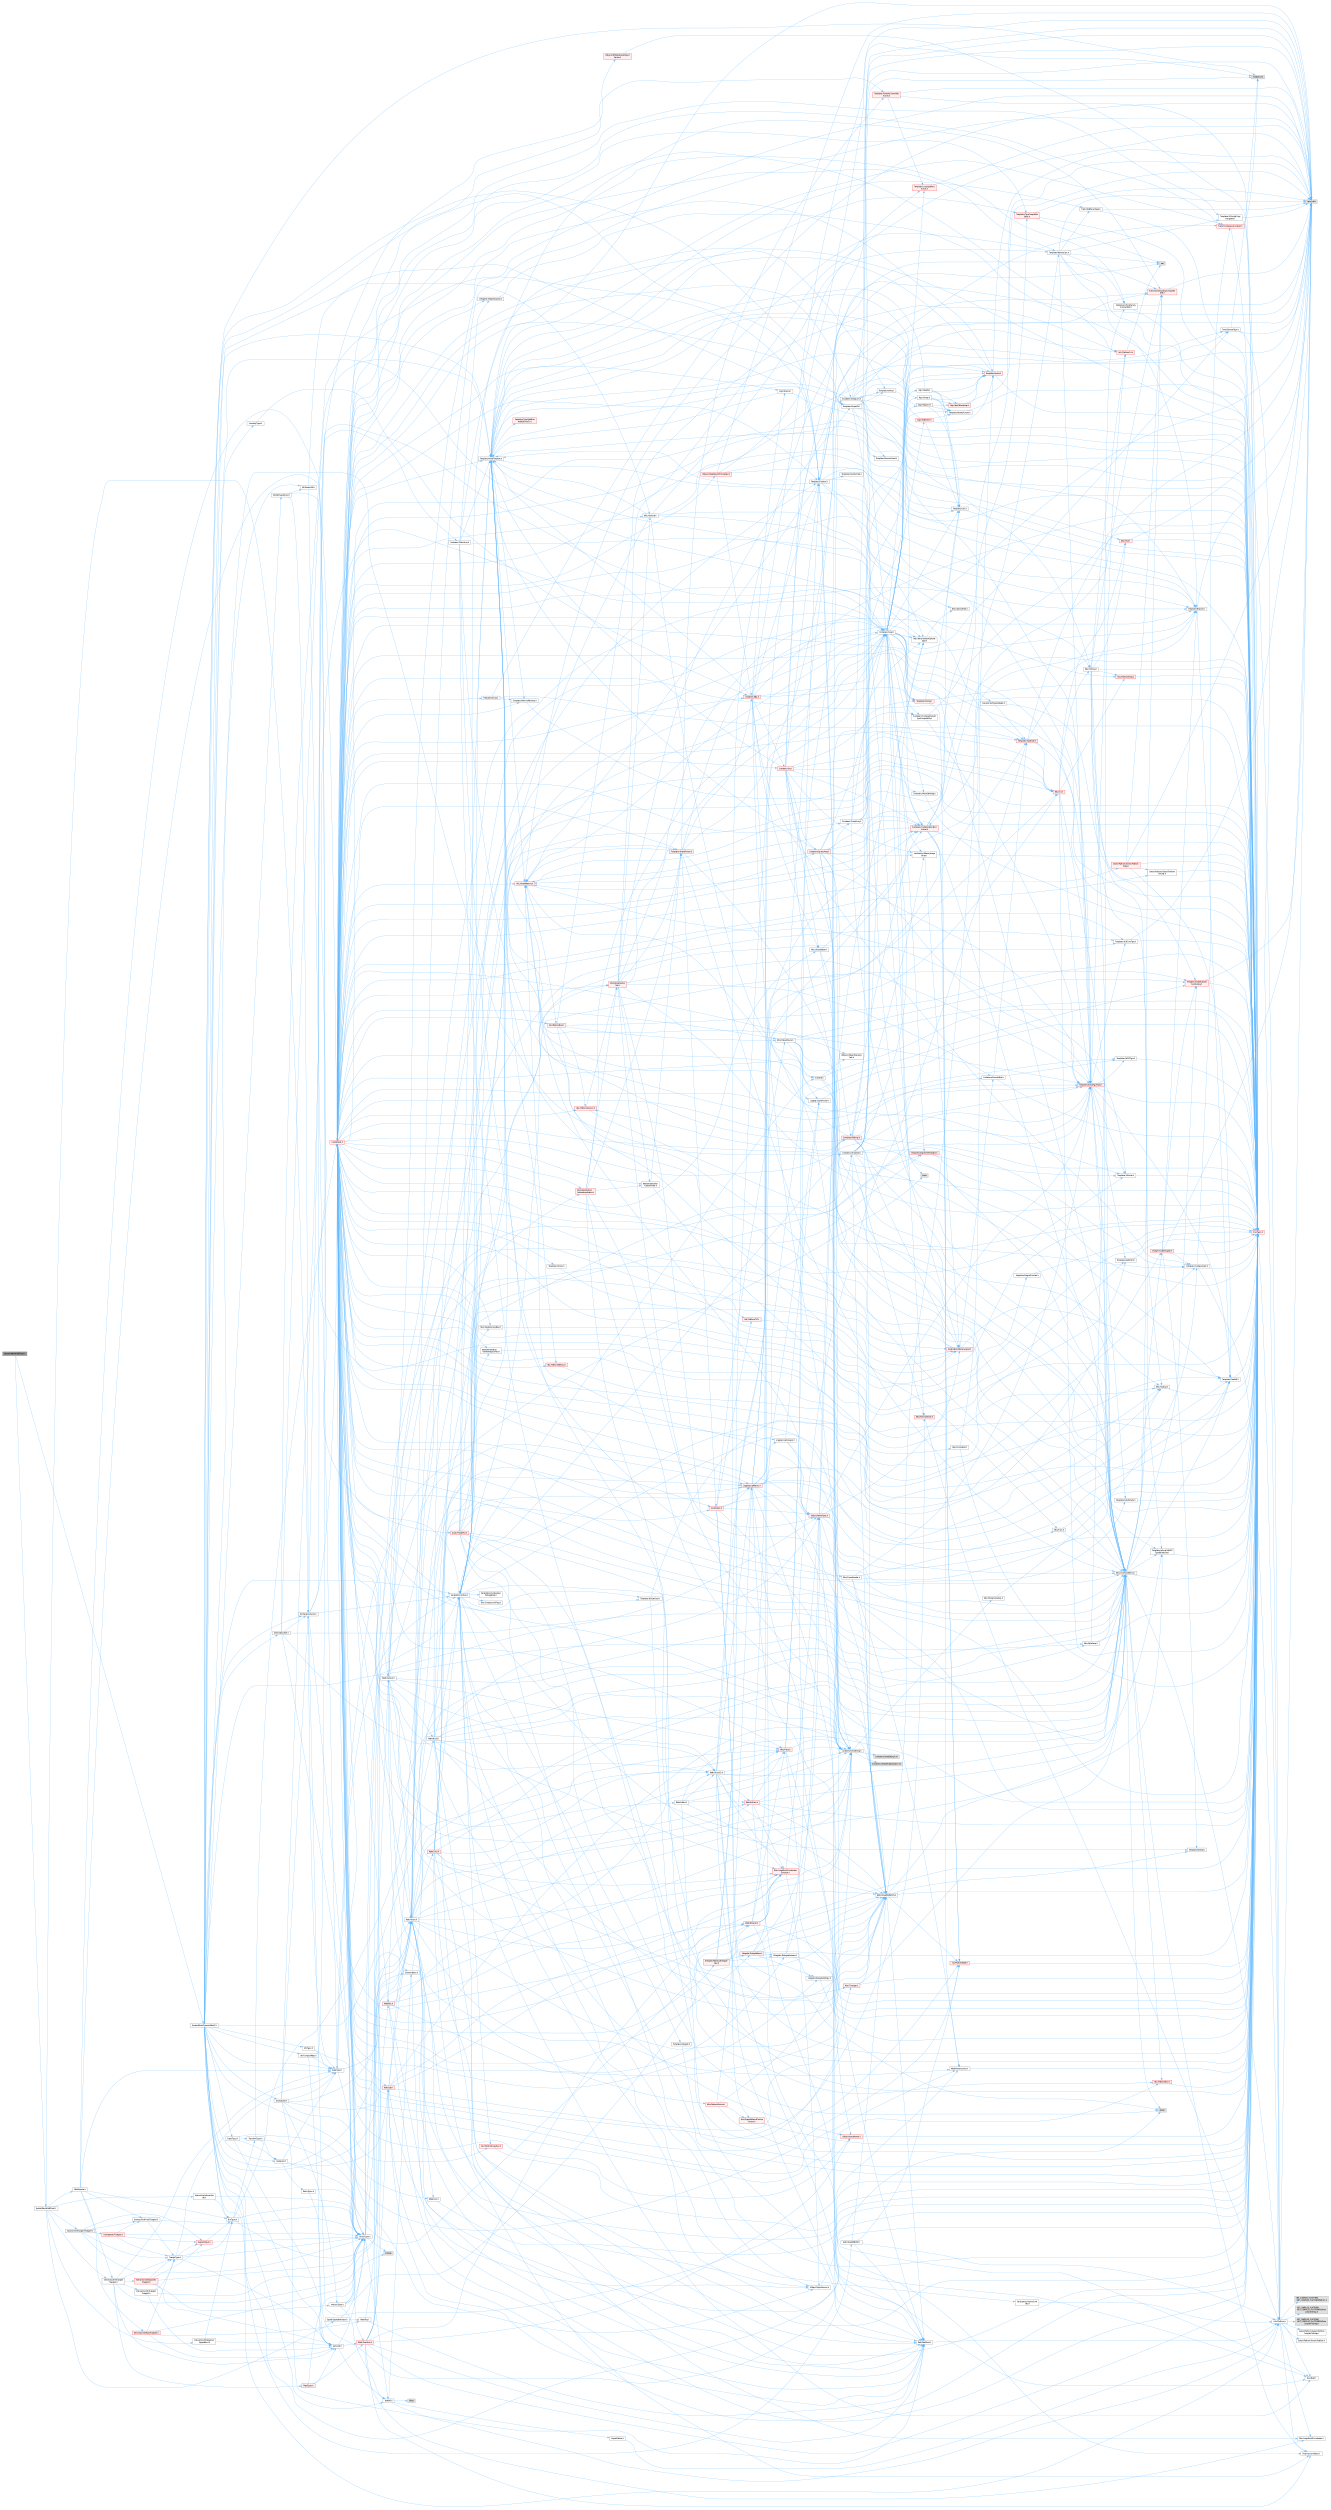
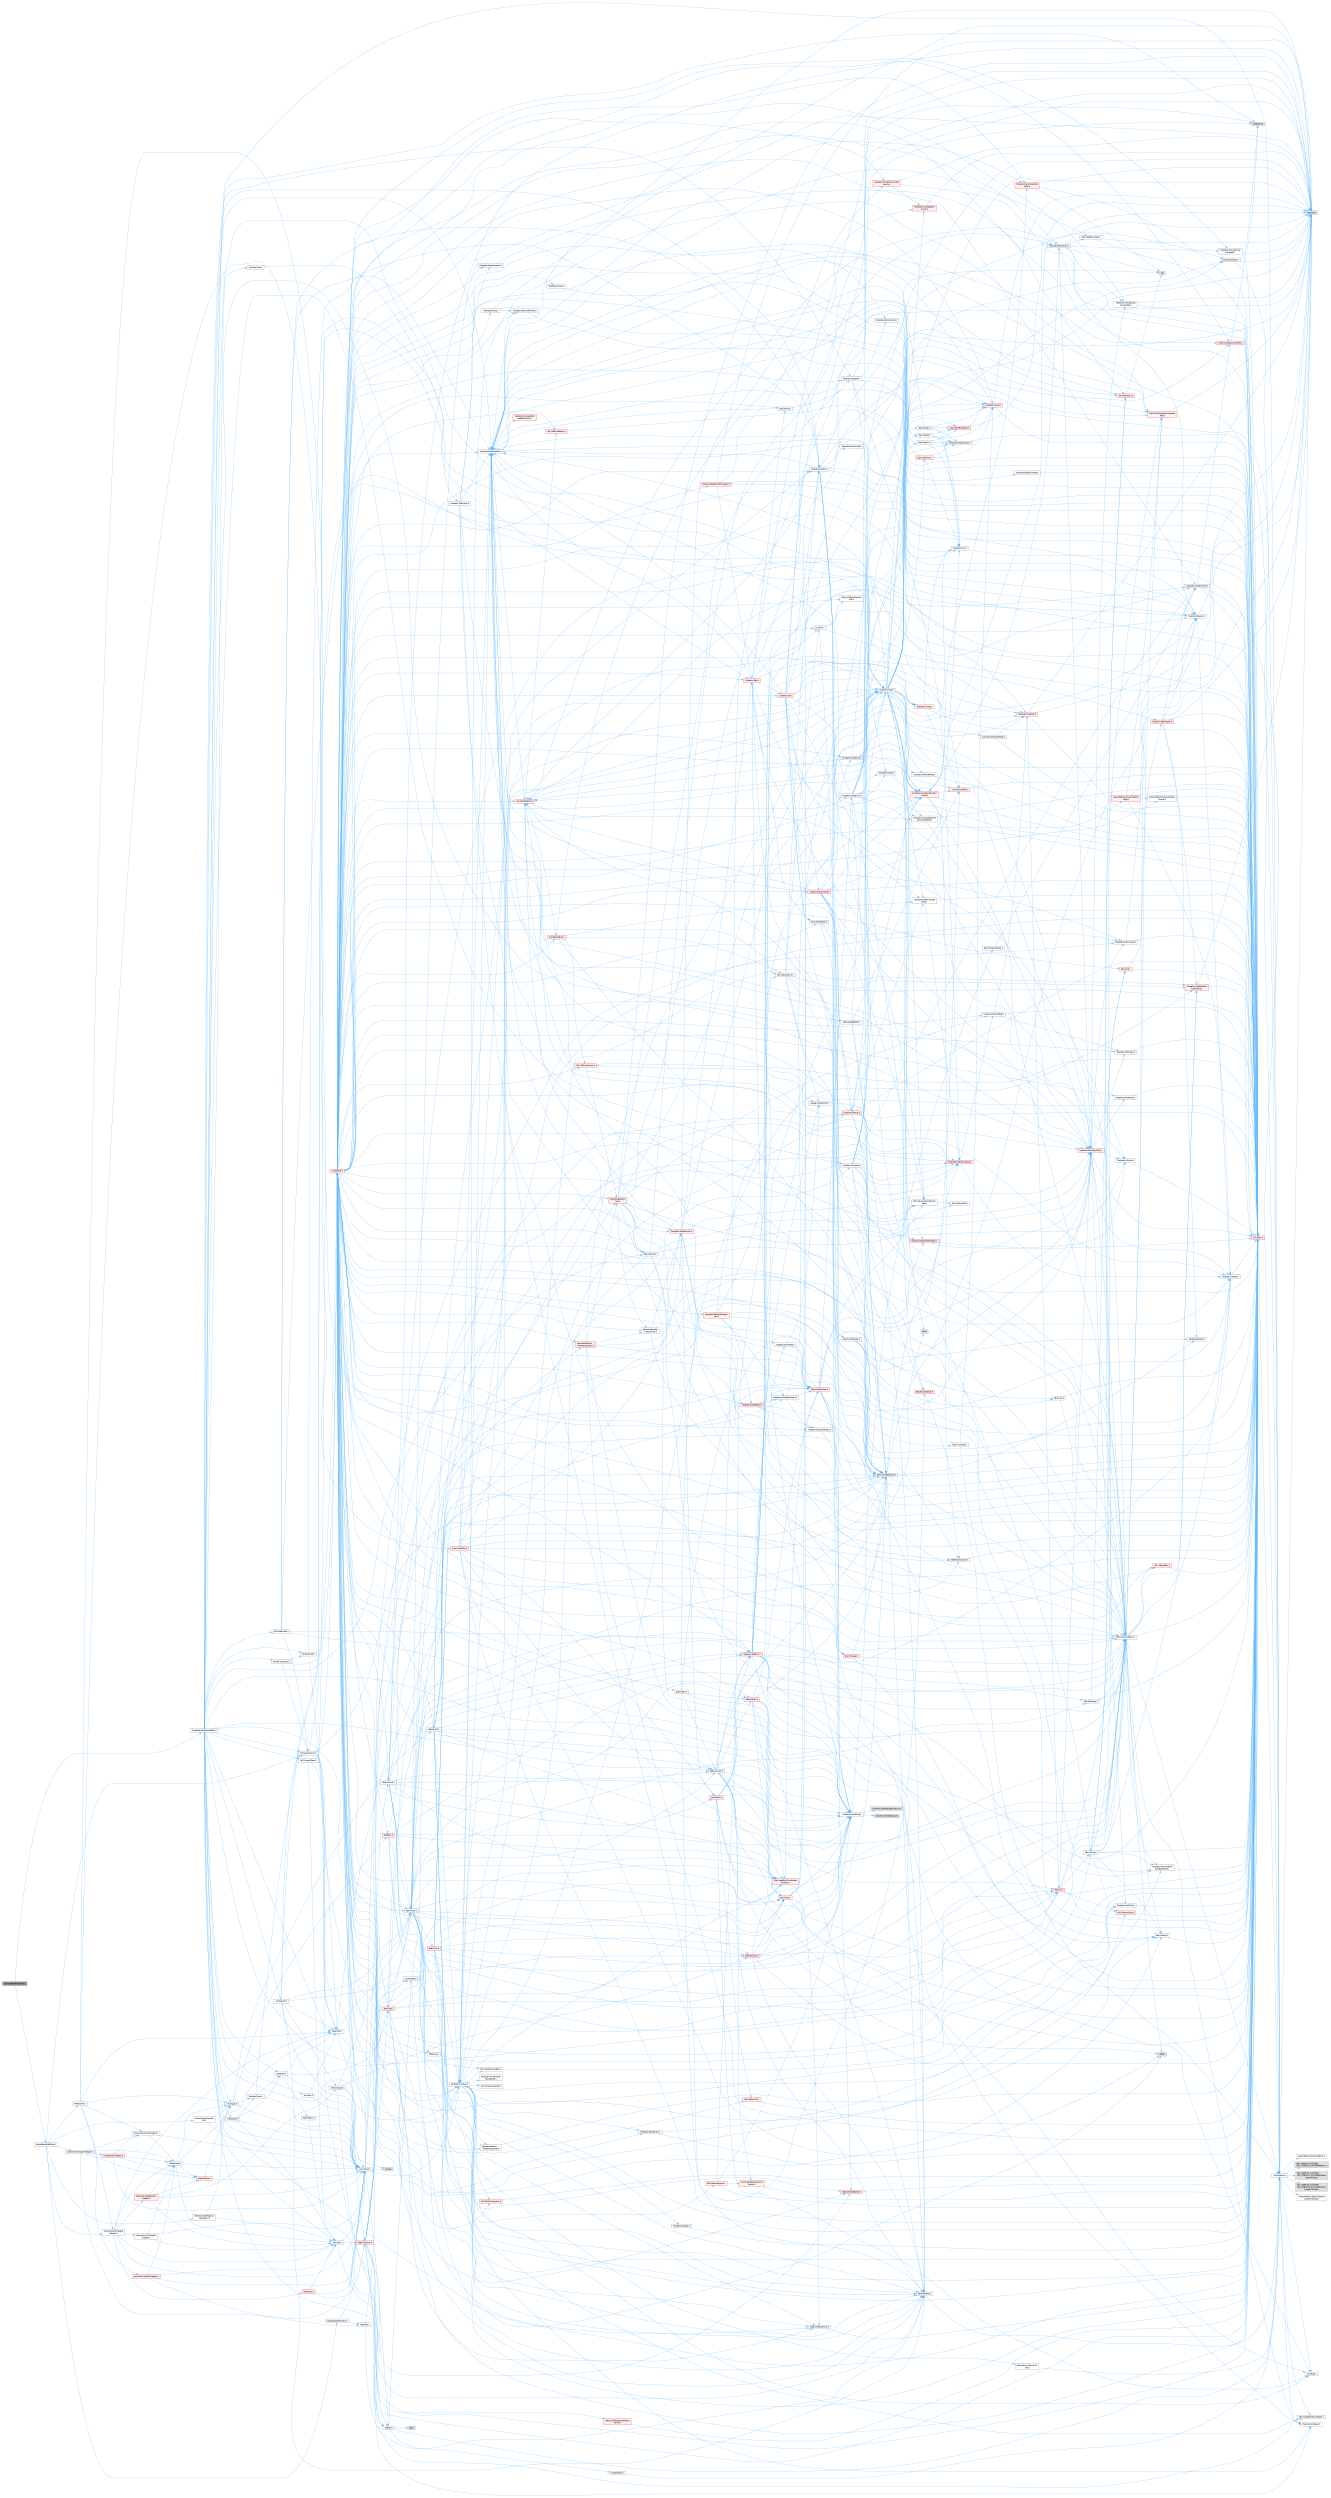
none -> (904, 534)
